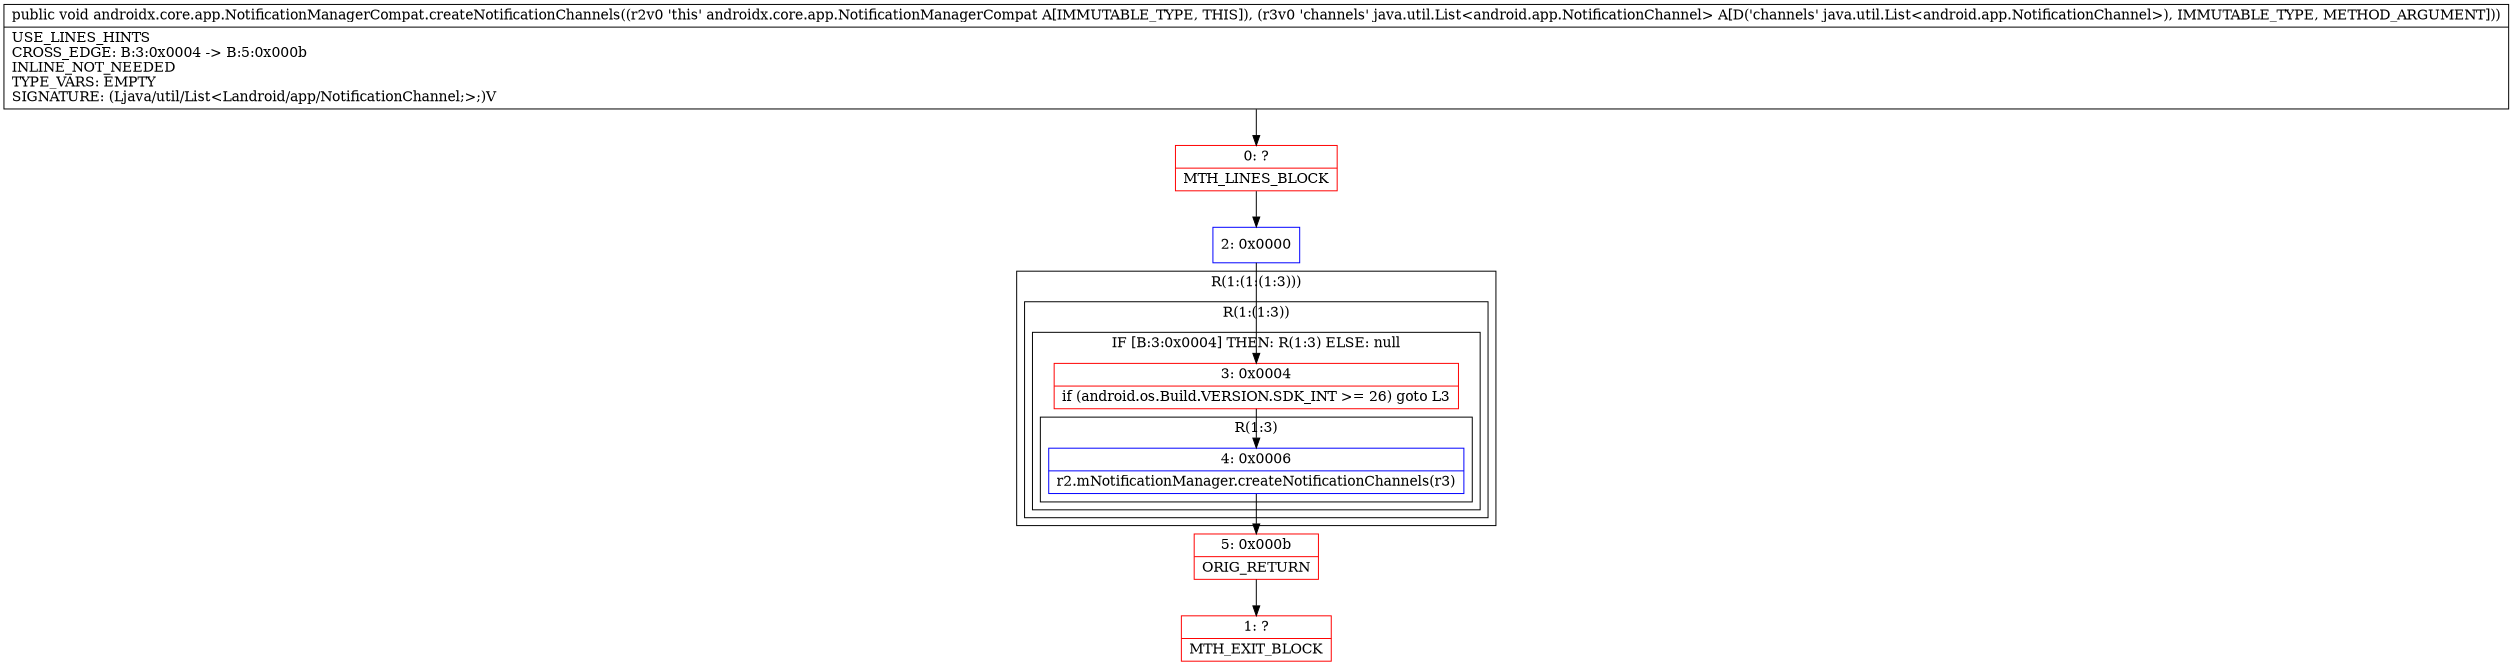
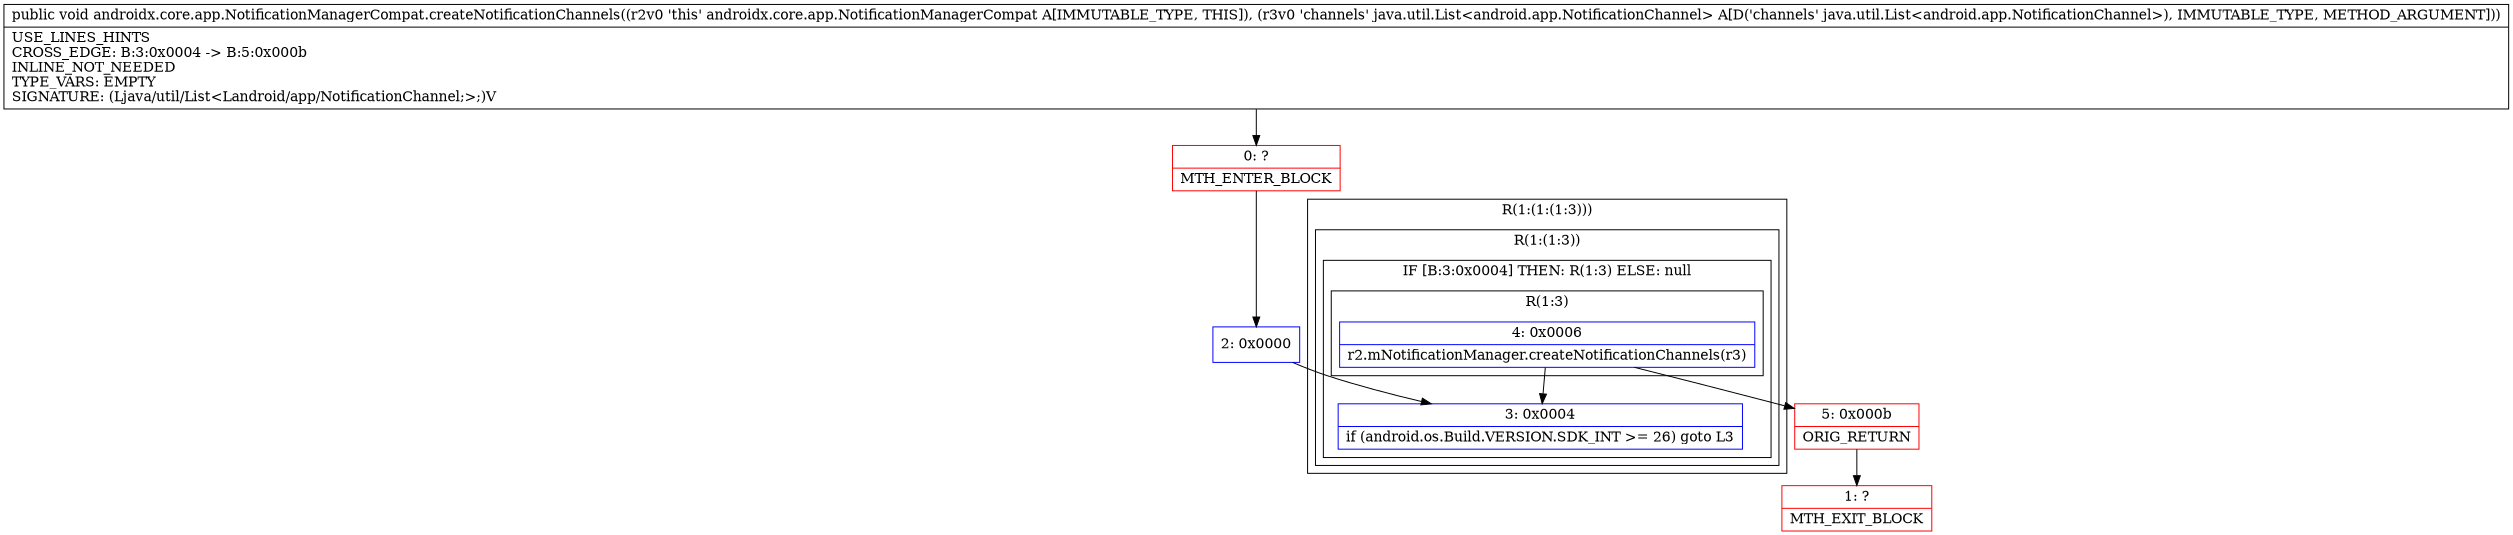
(1256, 179) -> (1256, 179)
(1256, 386) -> (1540, 426)
(1256, 423) -> (1544, 382)
